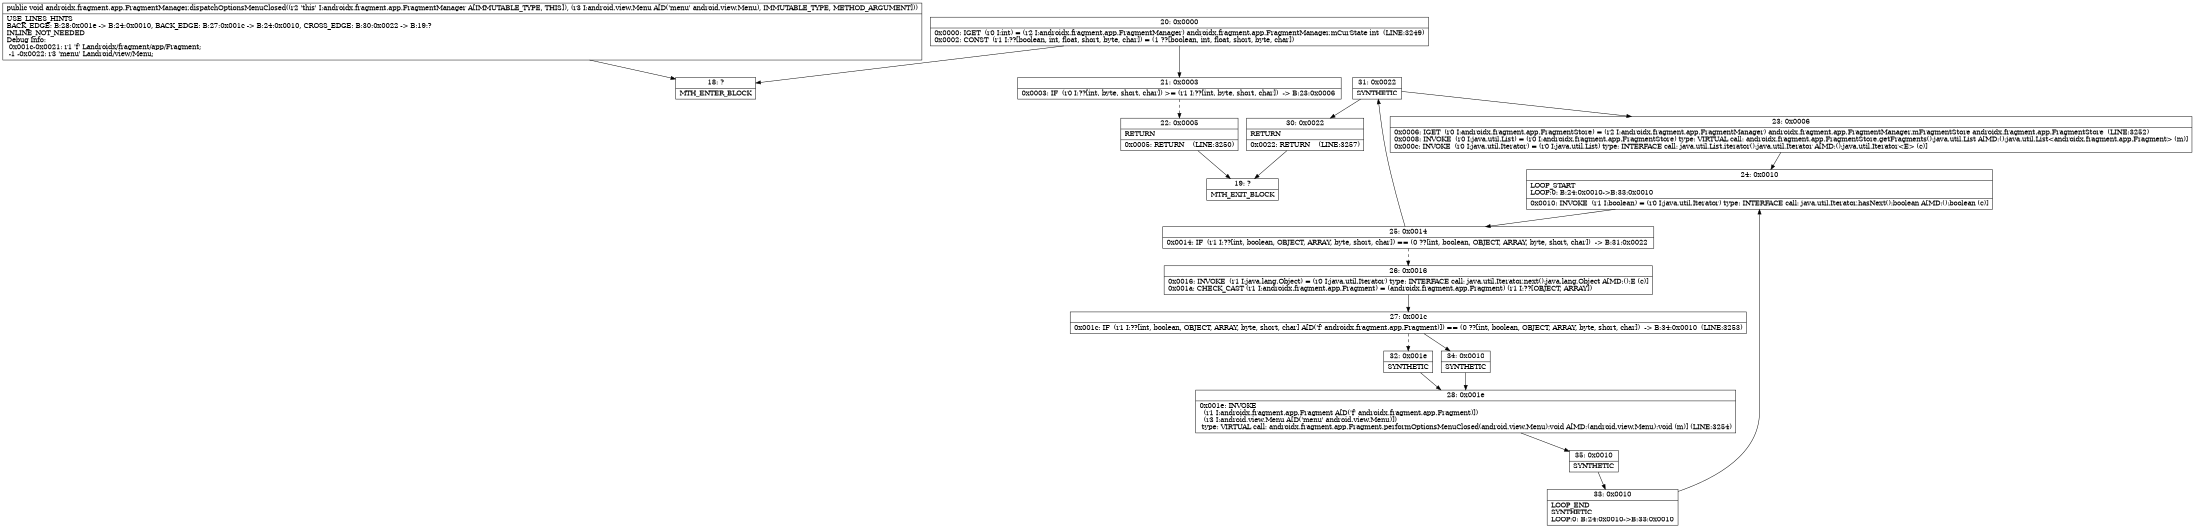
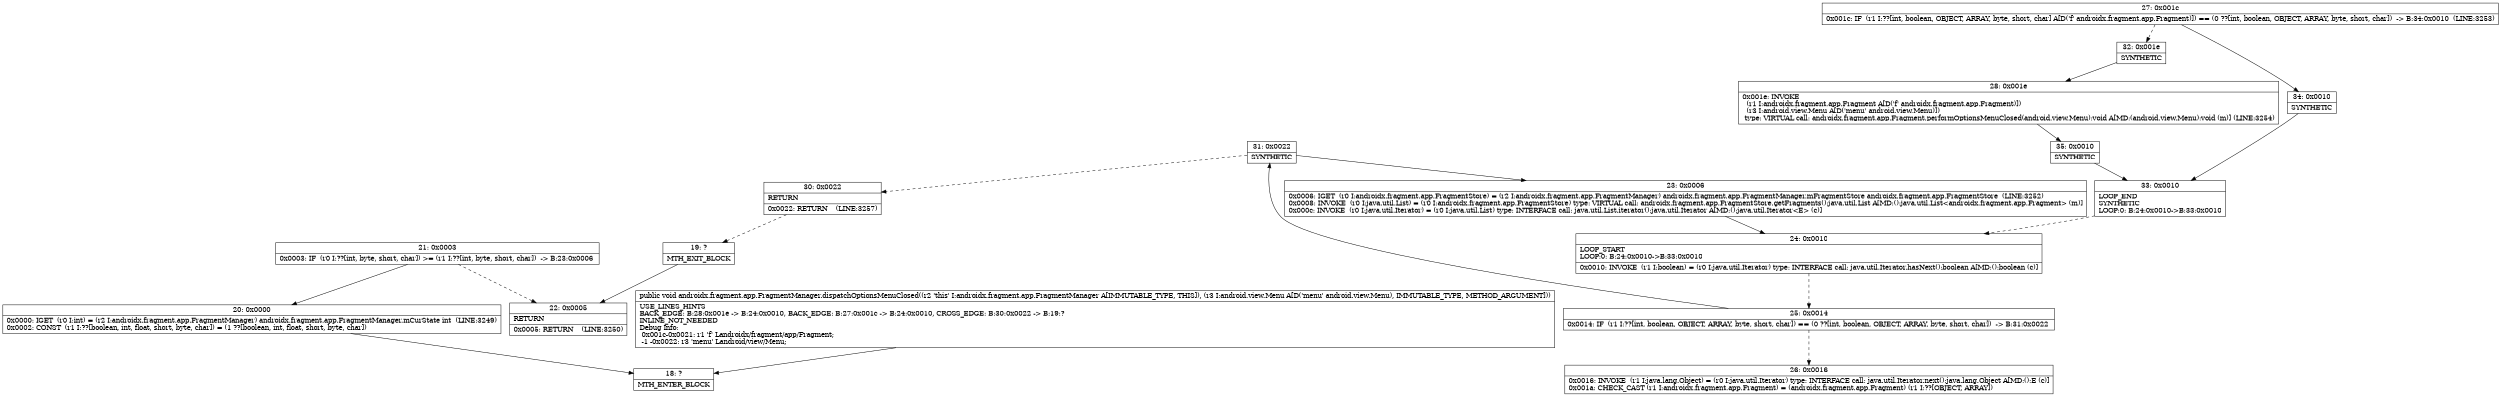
(1179, 59) -> (352, 284)
(1348, 107) -> (1067, 173)
(1212, 163) -> (641, 283)
(1273, 163) -> (757, 228)
(1553, 218) -> (1809, 289)
(1408, 301) -> none
(1760, 374) -> (2042, 225)
(1466, 379) -> (2248, 147)
